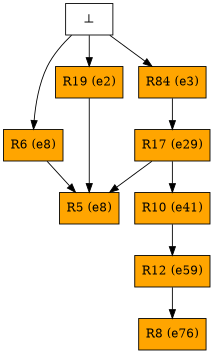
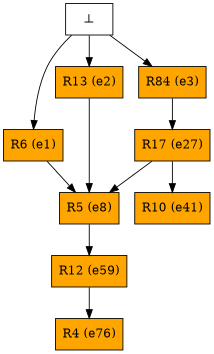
(89, 82) -> (89, 82)
(33, 145) -> (33, 145)
(172, 145) -> (172, 145)
(172, 235) -> (89, 235)
(172, 334) -> (89, 334)
